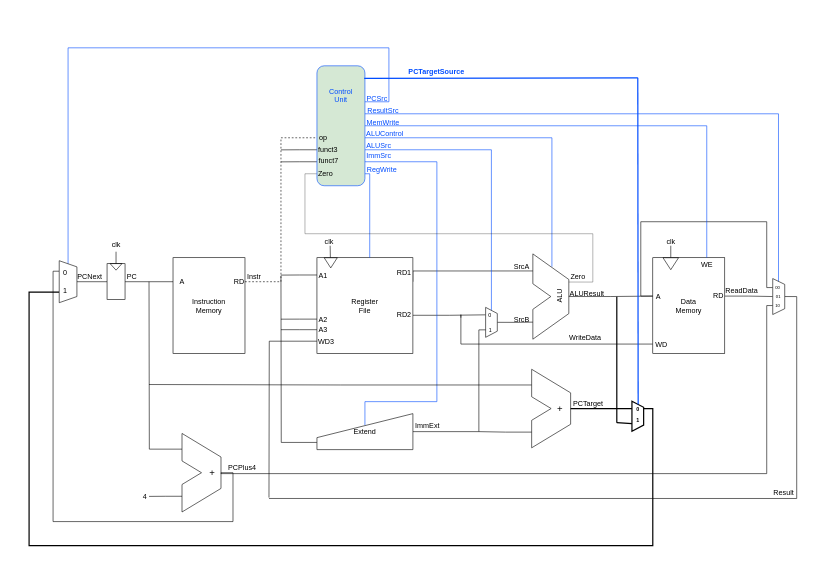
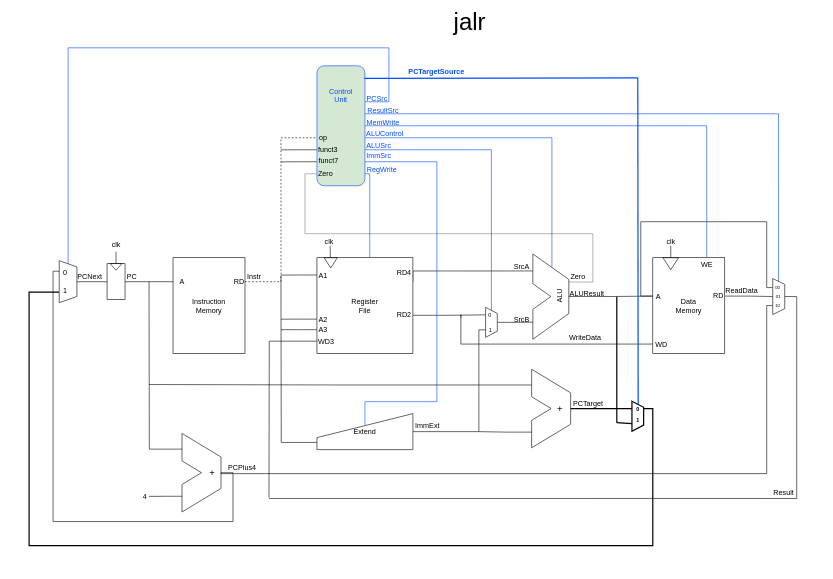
none -> (470, 21)
(404, 273) -> (404, 273)
